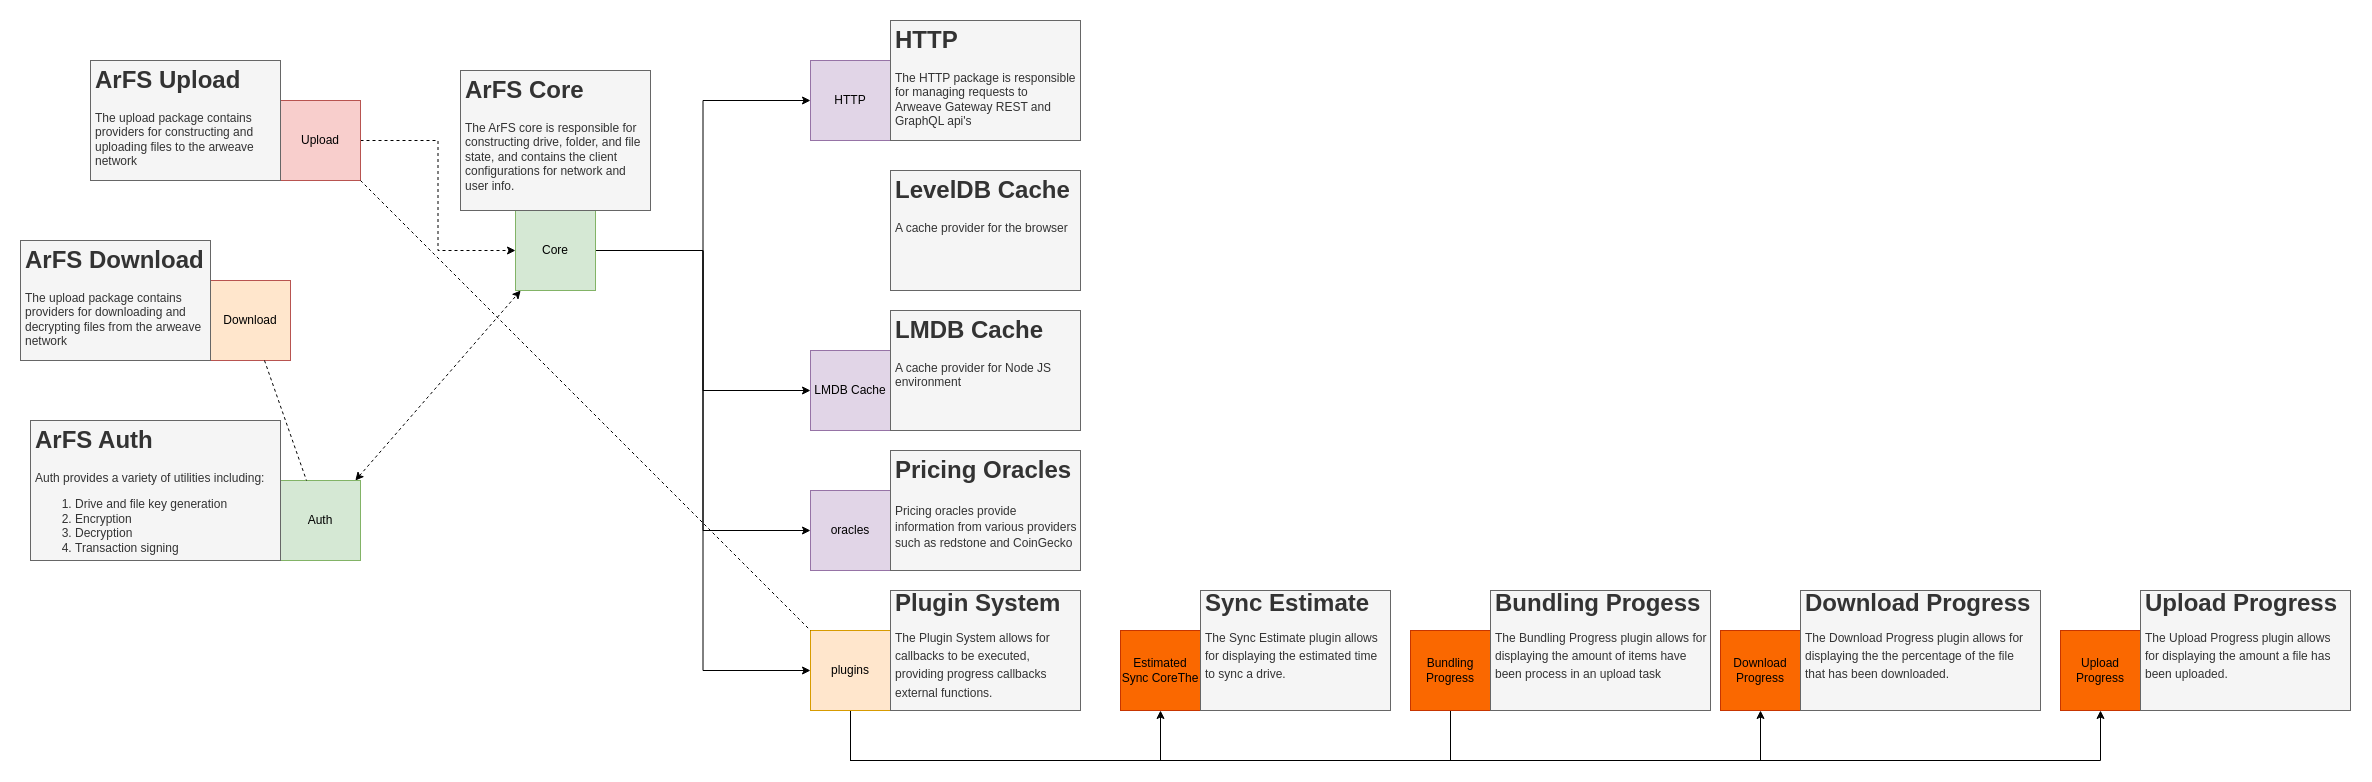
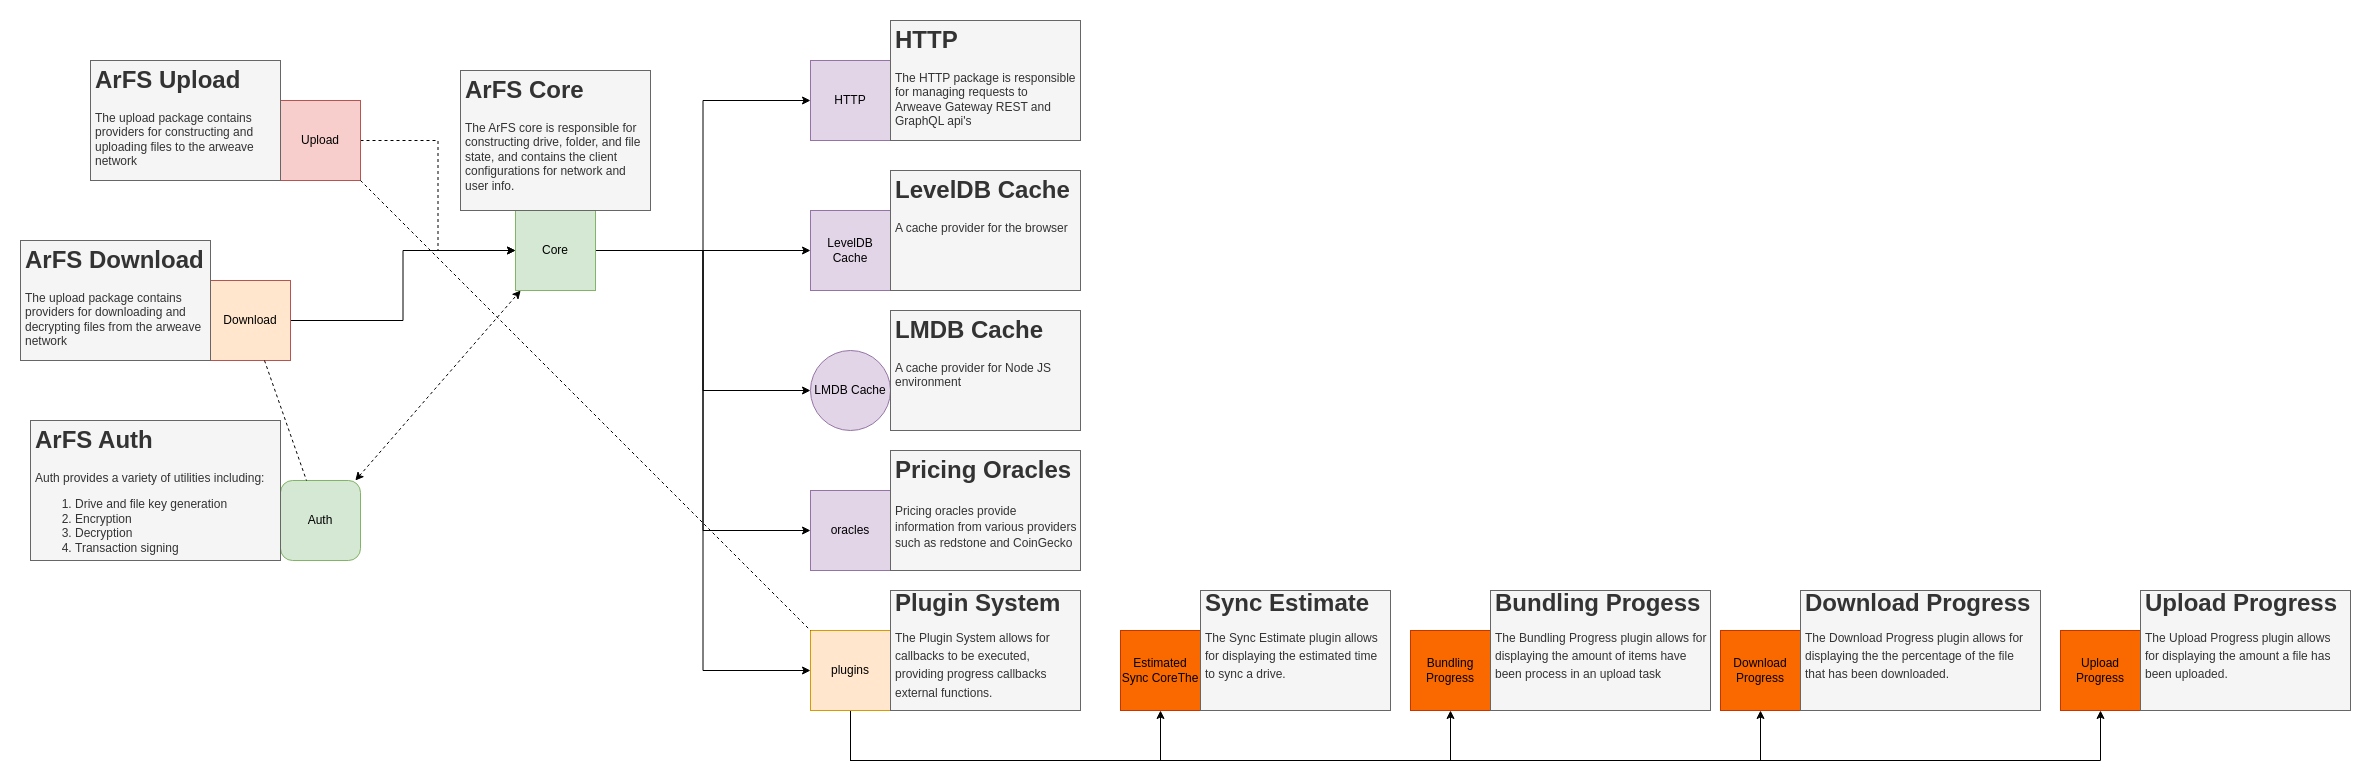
none -> (754, 251)
none -> (851, 251)
none -> (398, 321)
(851, 391) -> (851, 391)
(321, 521) -> (321, 521)
(1451, 716) -> (1451, 718)
